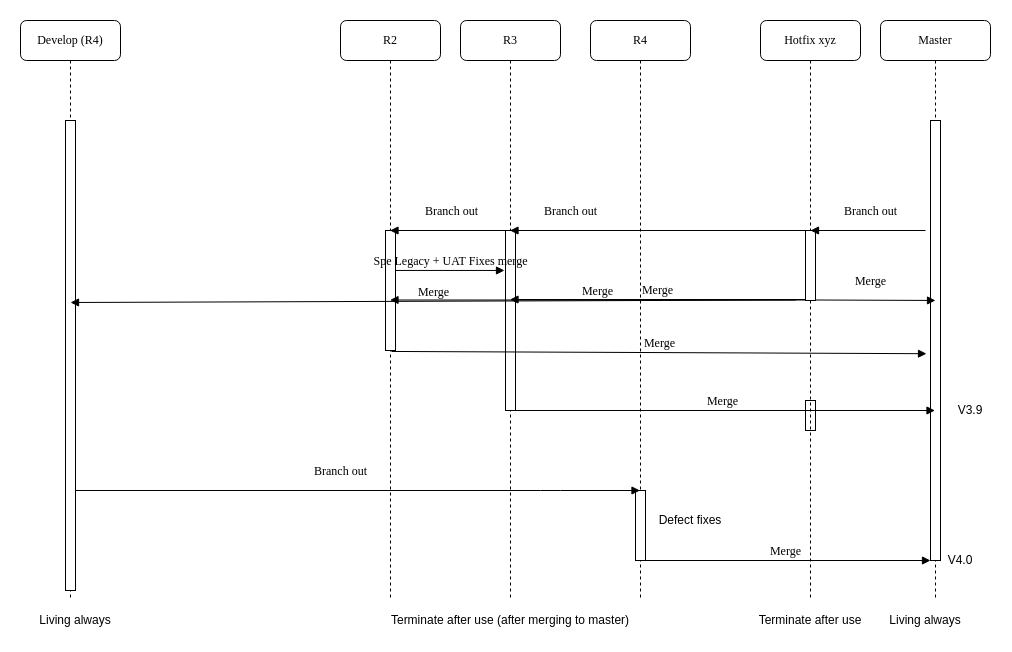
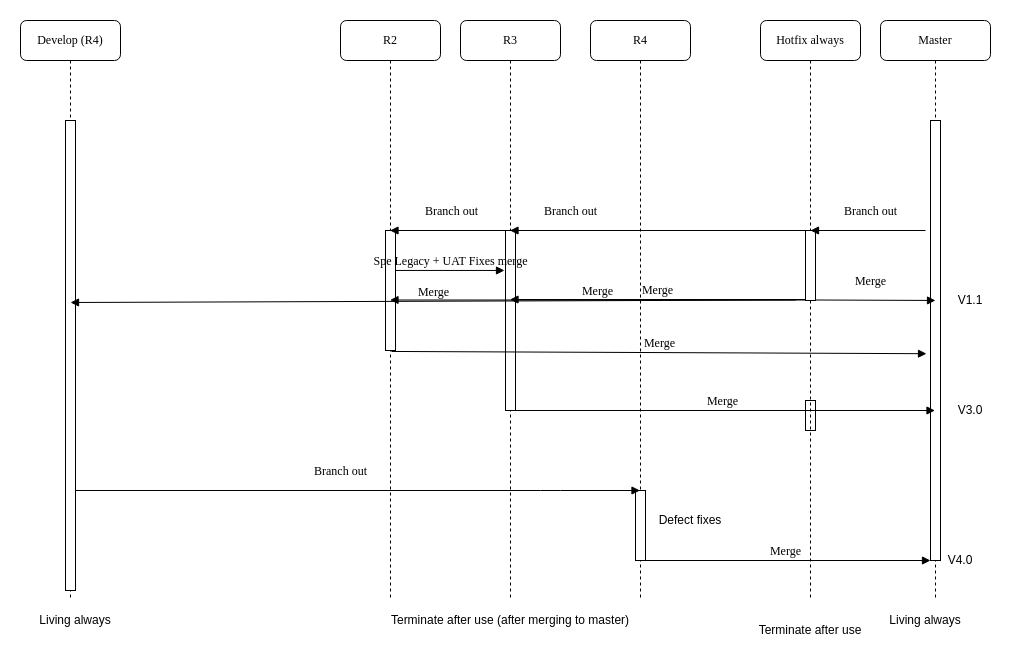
(811, 41) -> (811, 41)
none -> (971, 301)
(971, 411) -> (971, 411)
(811, 621) -> (811, 631)
